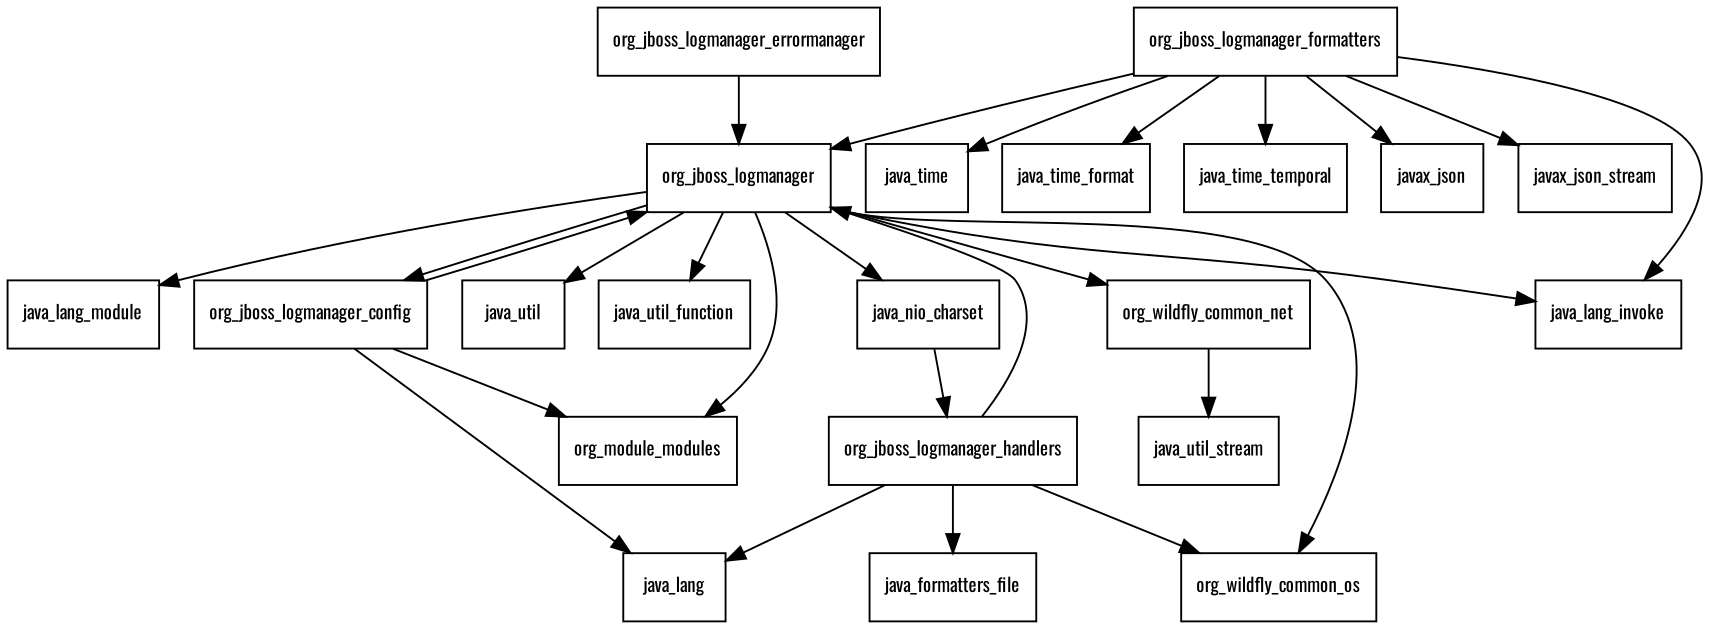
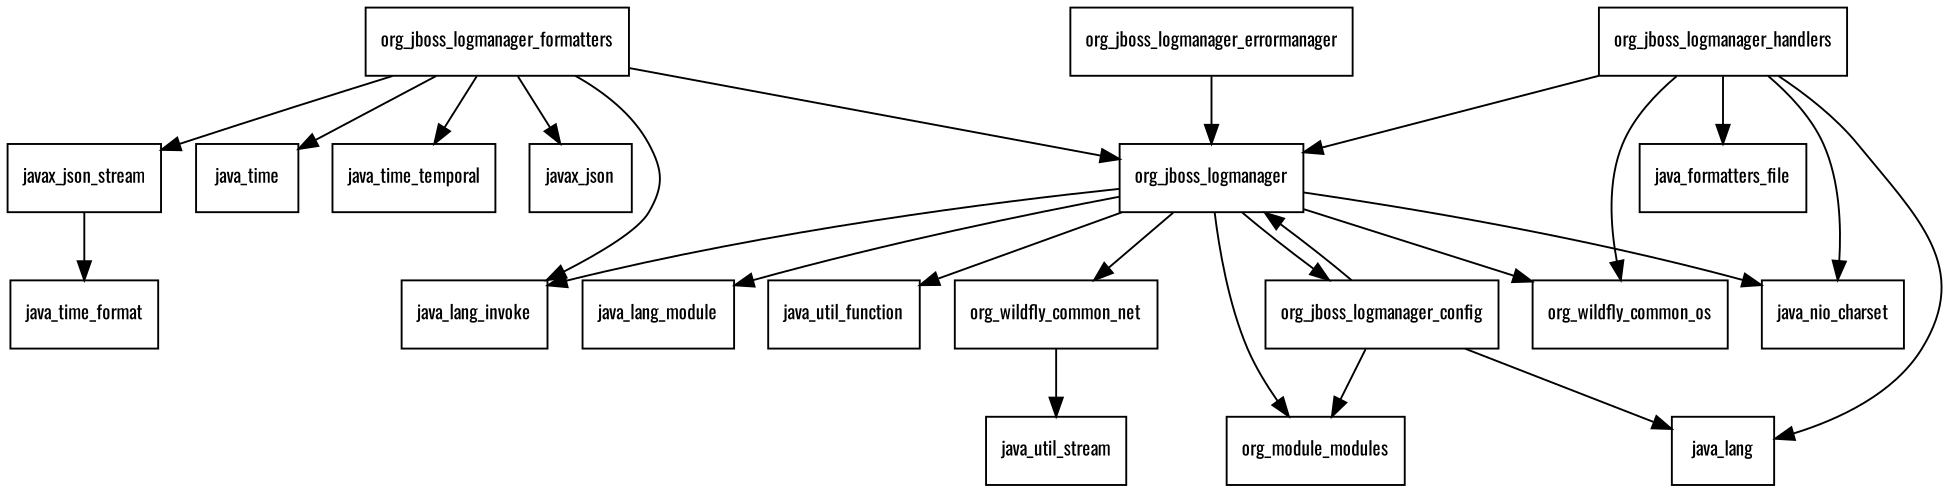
(1179, 104) -> (84, 237)
(513, 314) -> none
(939, 373) -> (1829, 158)
